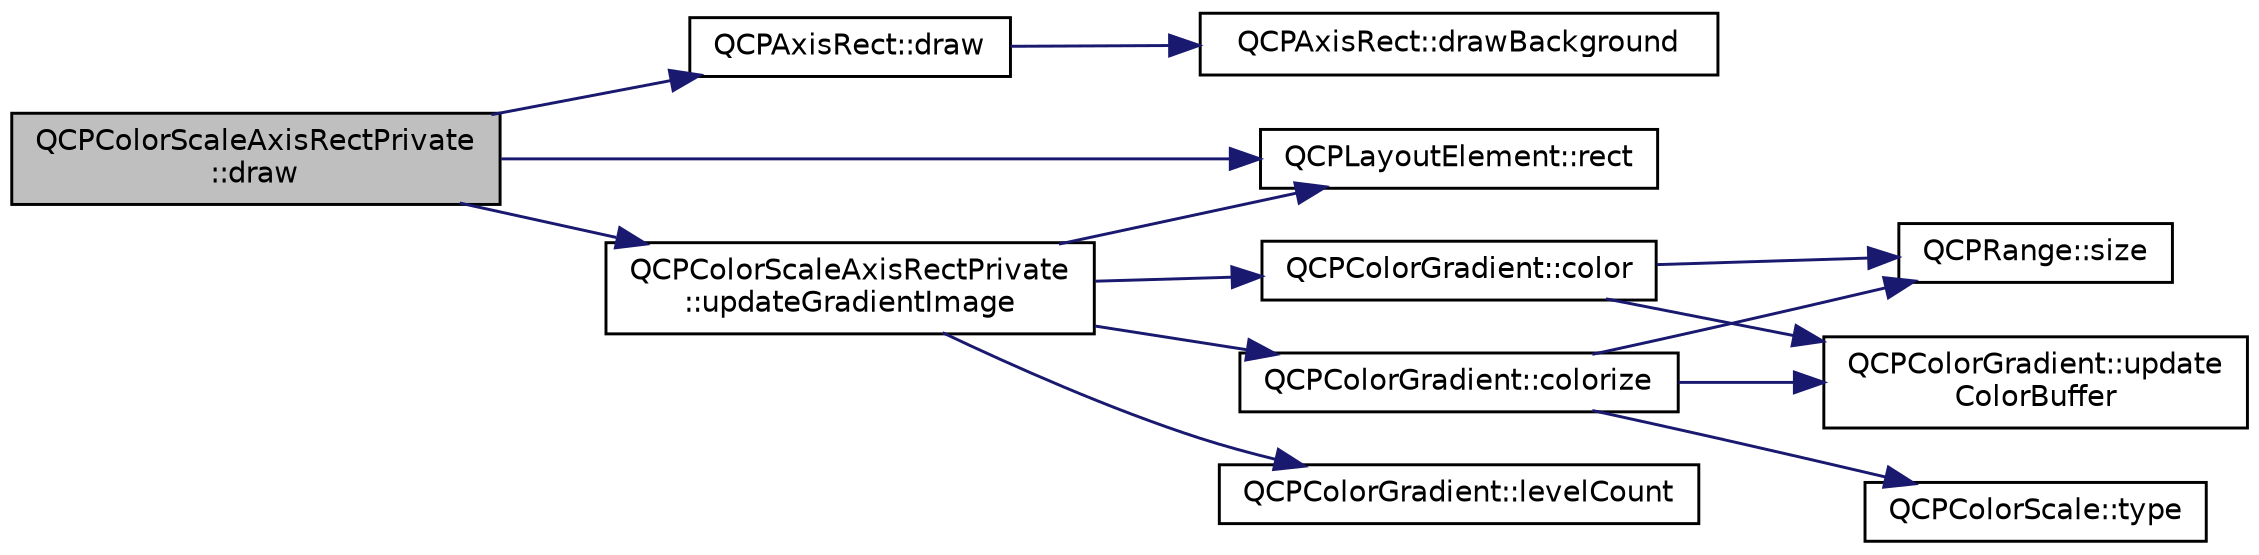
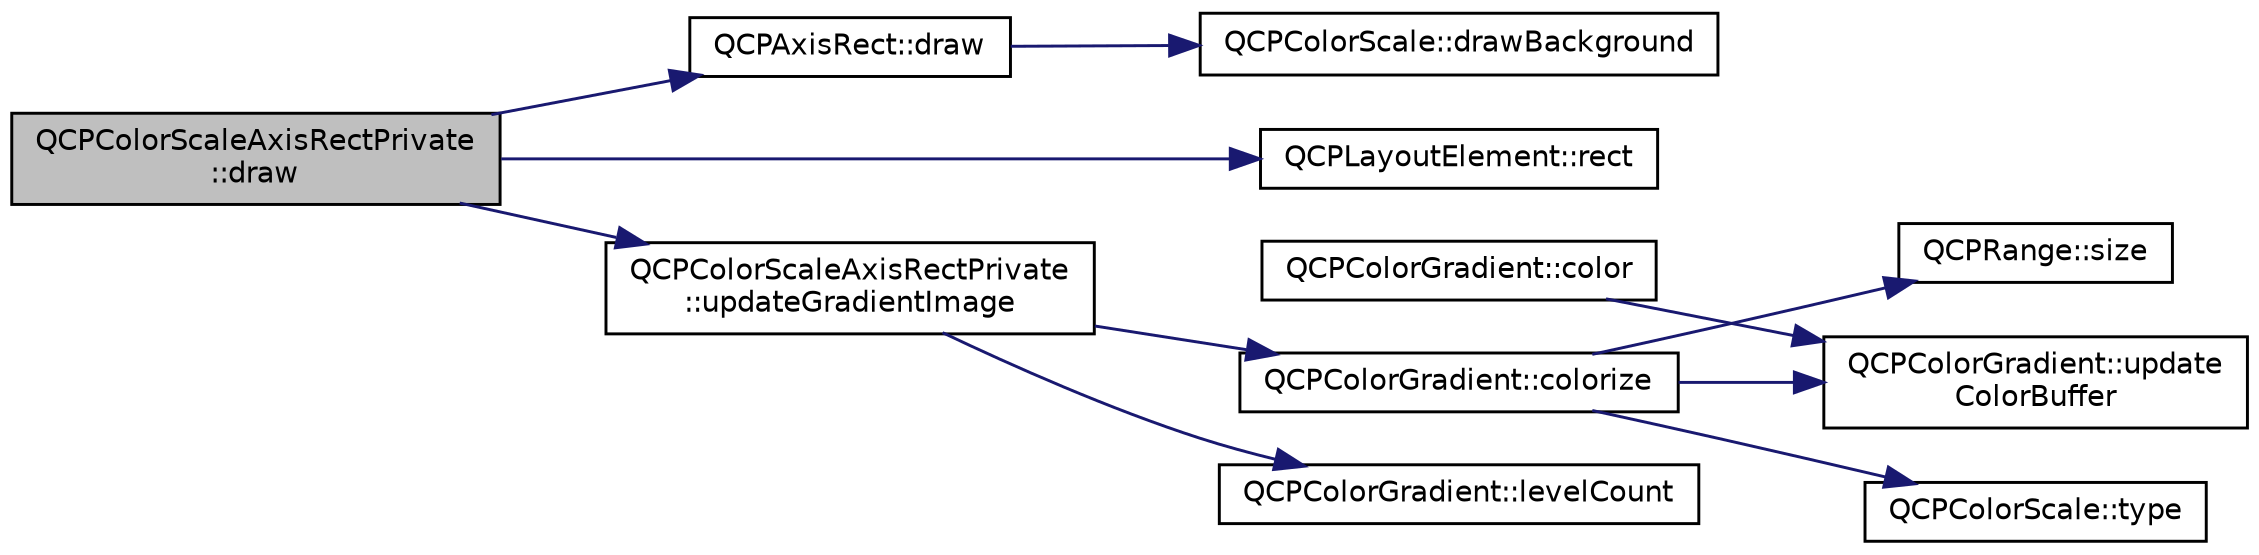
(1459, 44) -> (1459, 44)
(1178, 219) -> none
(1763, 261) -> none
(1163, 279) -> none
